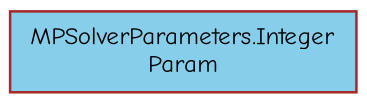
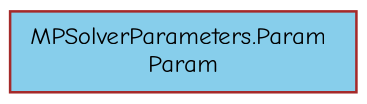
(183, 52) -> (183, 52)
